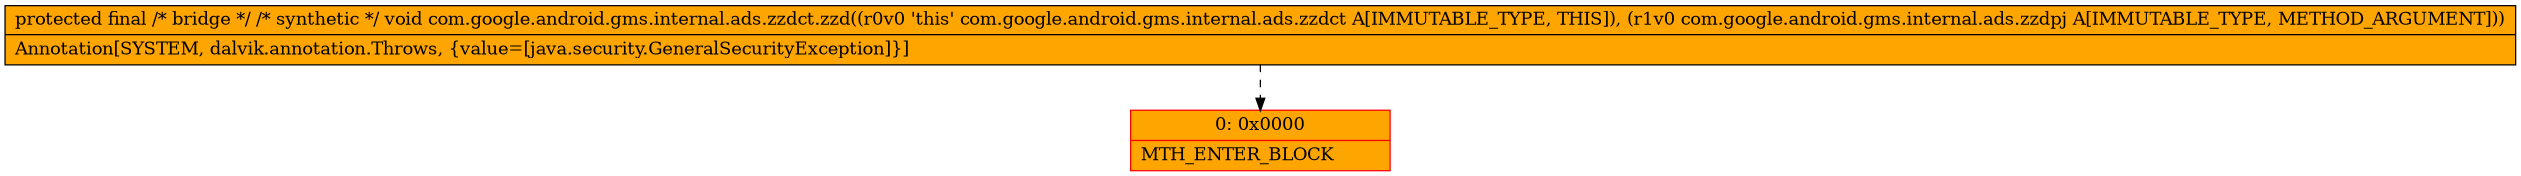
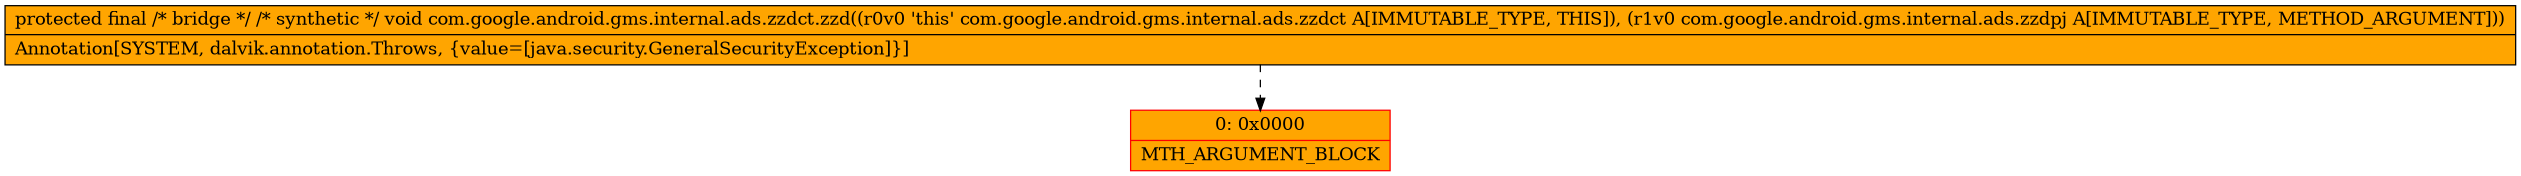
(1238, 155) -> (1260, 155)
